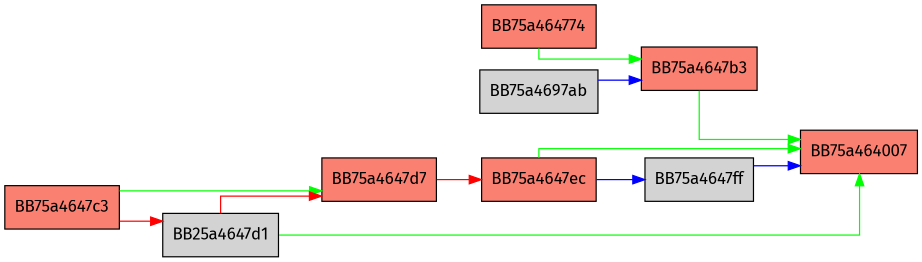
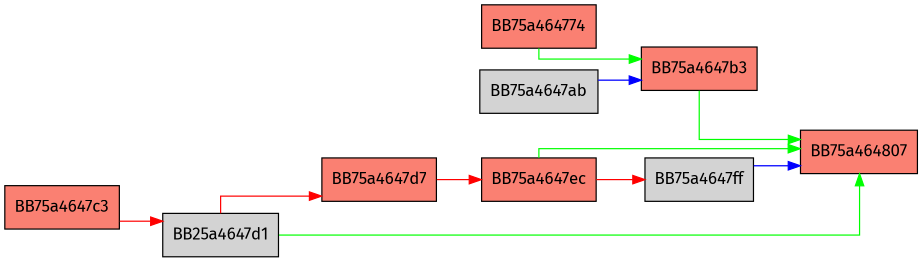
(539, 92) -> (539, 92)
(859, 152) -> (859, 152)
(615, 180) -> (615, 180)
(215, 191) -> none
